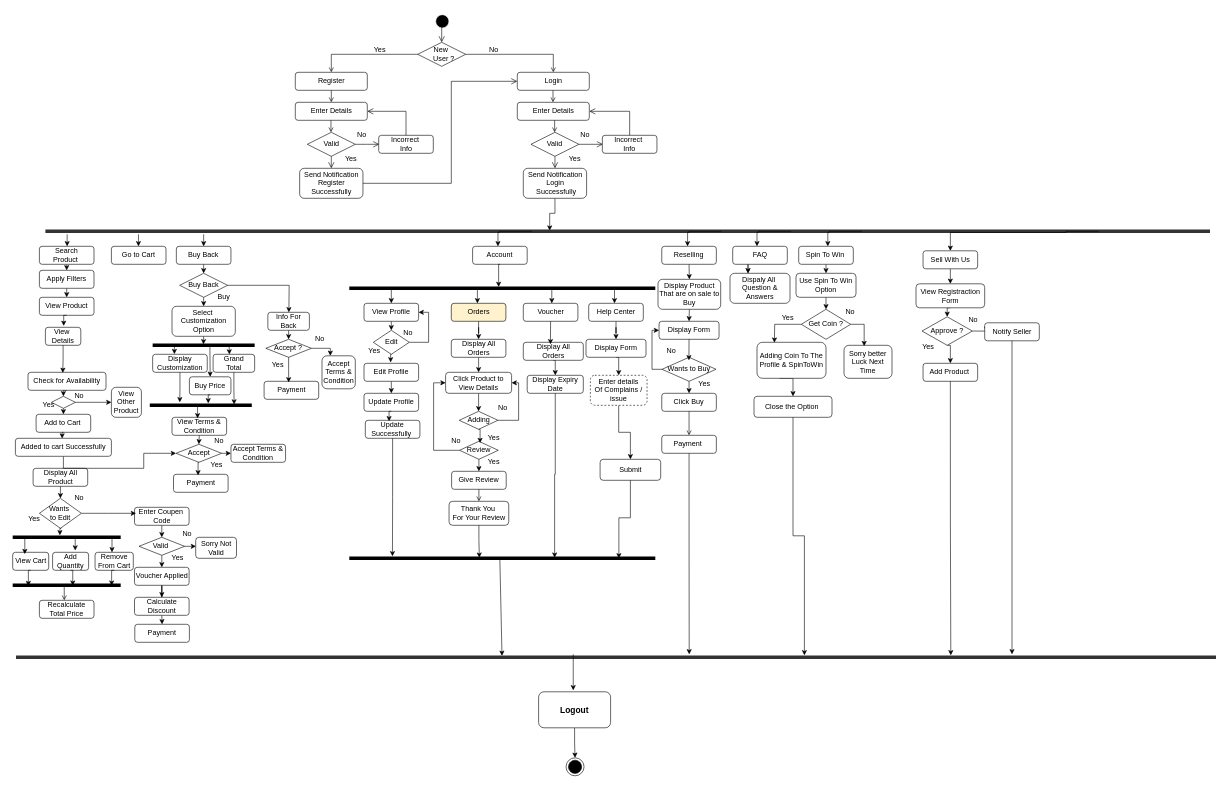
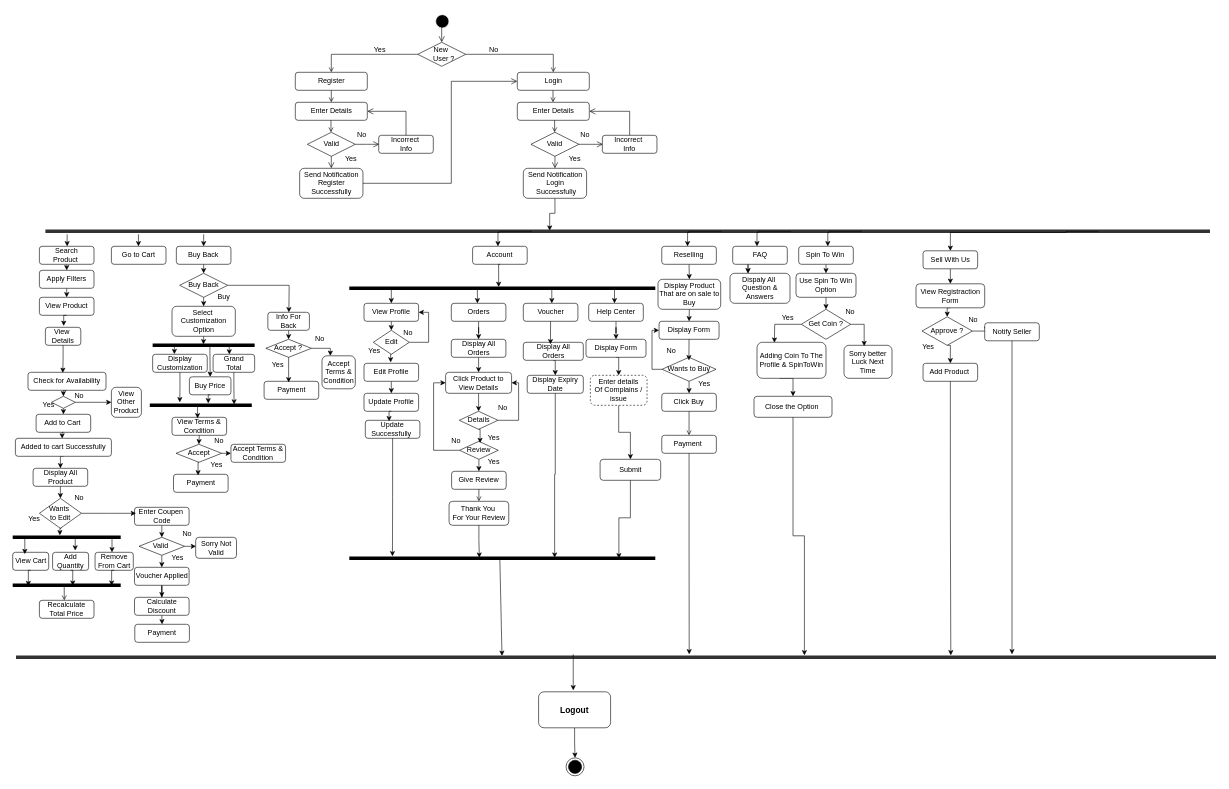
(479, 312) -> (479, 312)
(479, 420) -> (479, 420)
(63, 463) -> (60, 458)
